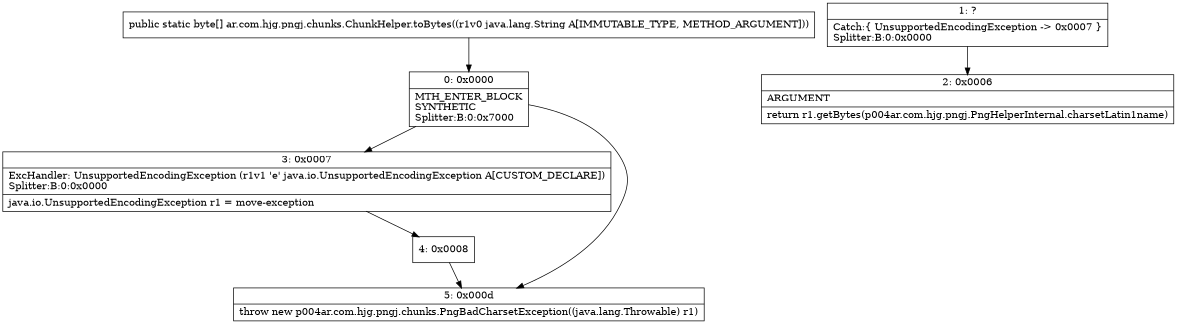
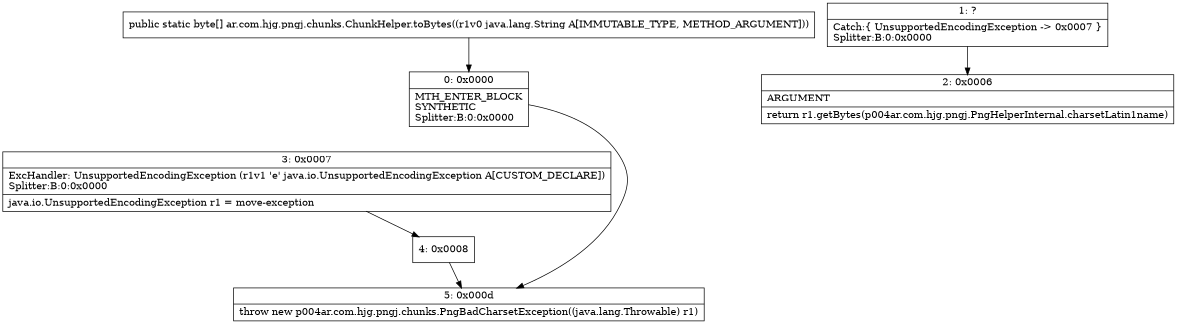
(465, 118) -> (465, 118)
(394, 138) -> none
